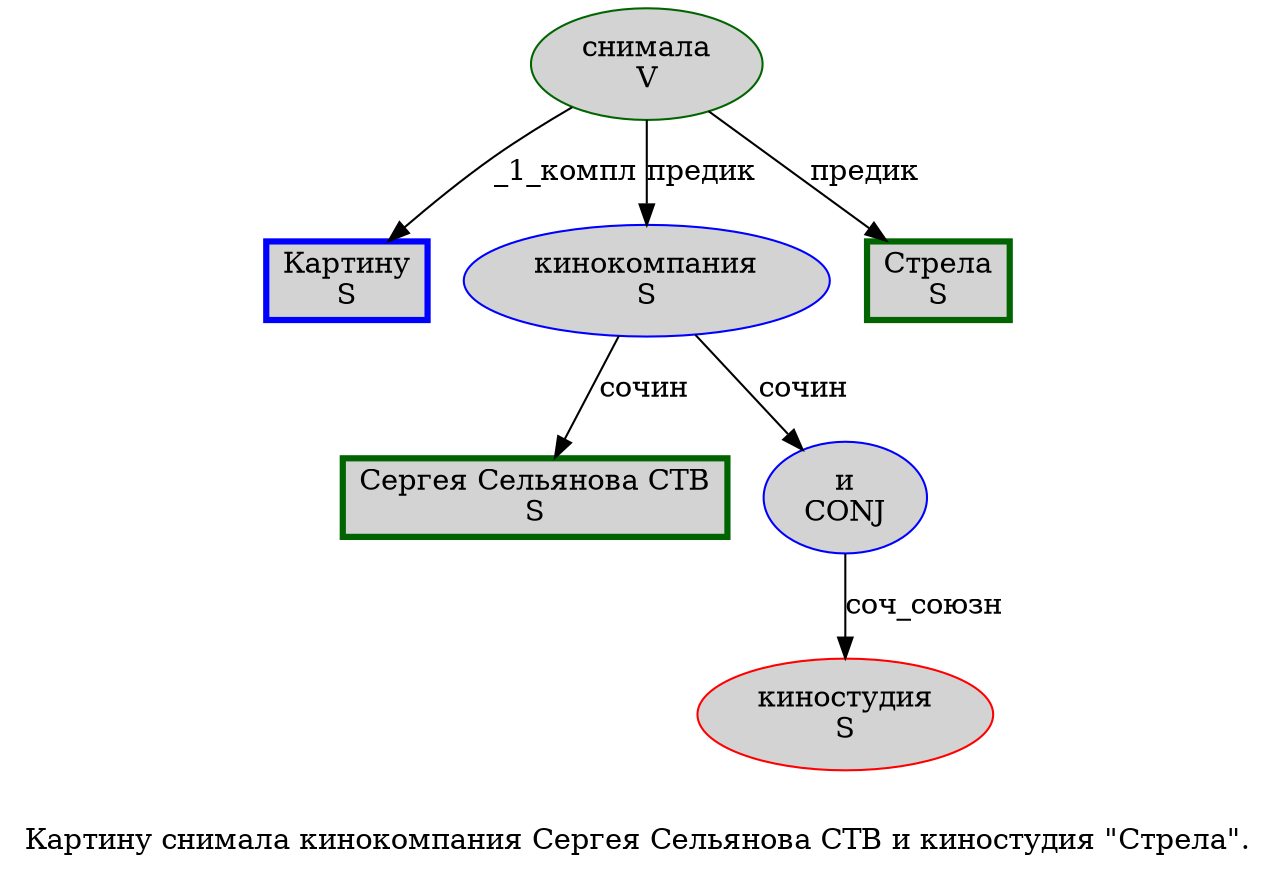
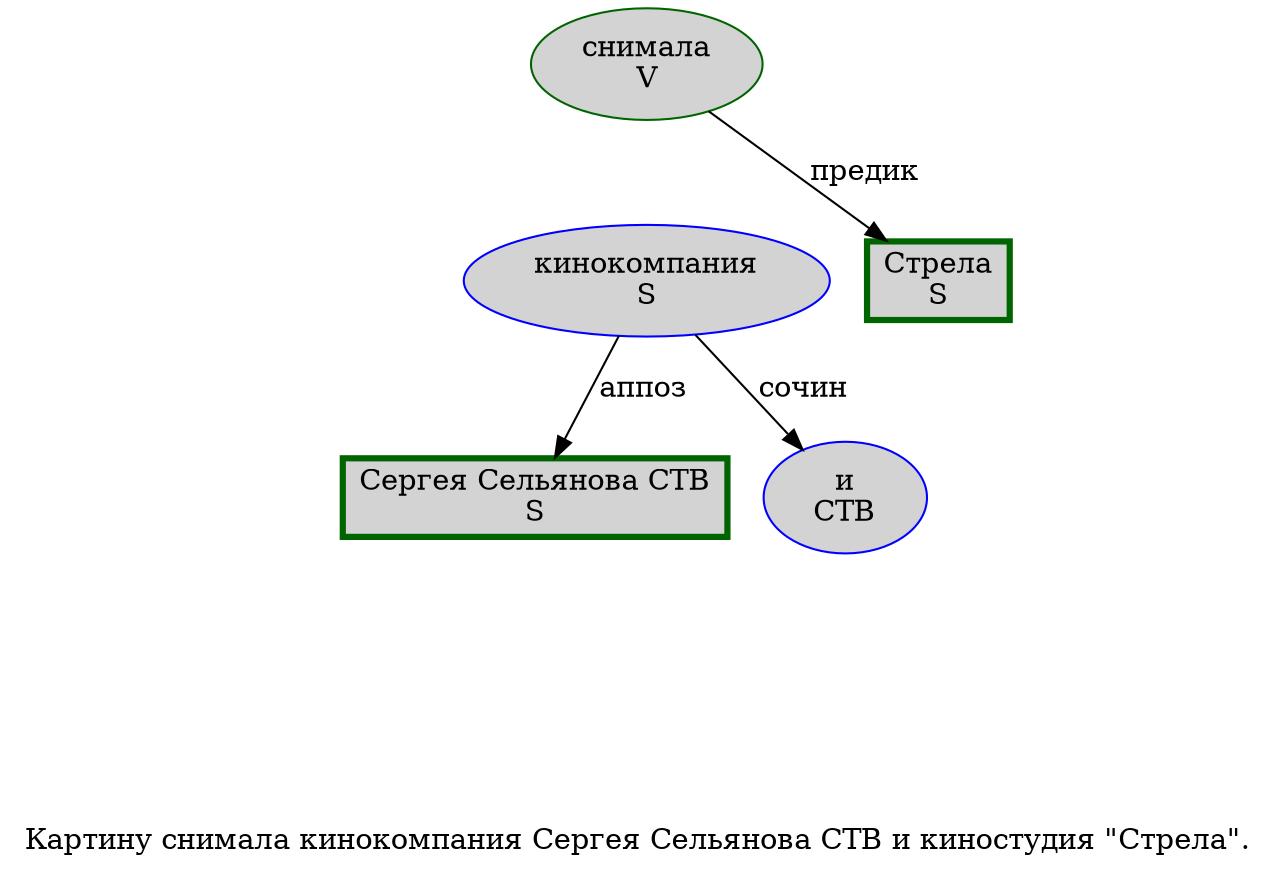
(647, 162) -> none
(347, 281) -> none
(644, 389) -> (644, 389)
(845, 498) -> (845, 498)
(845, 714) -> none
